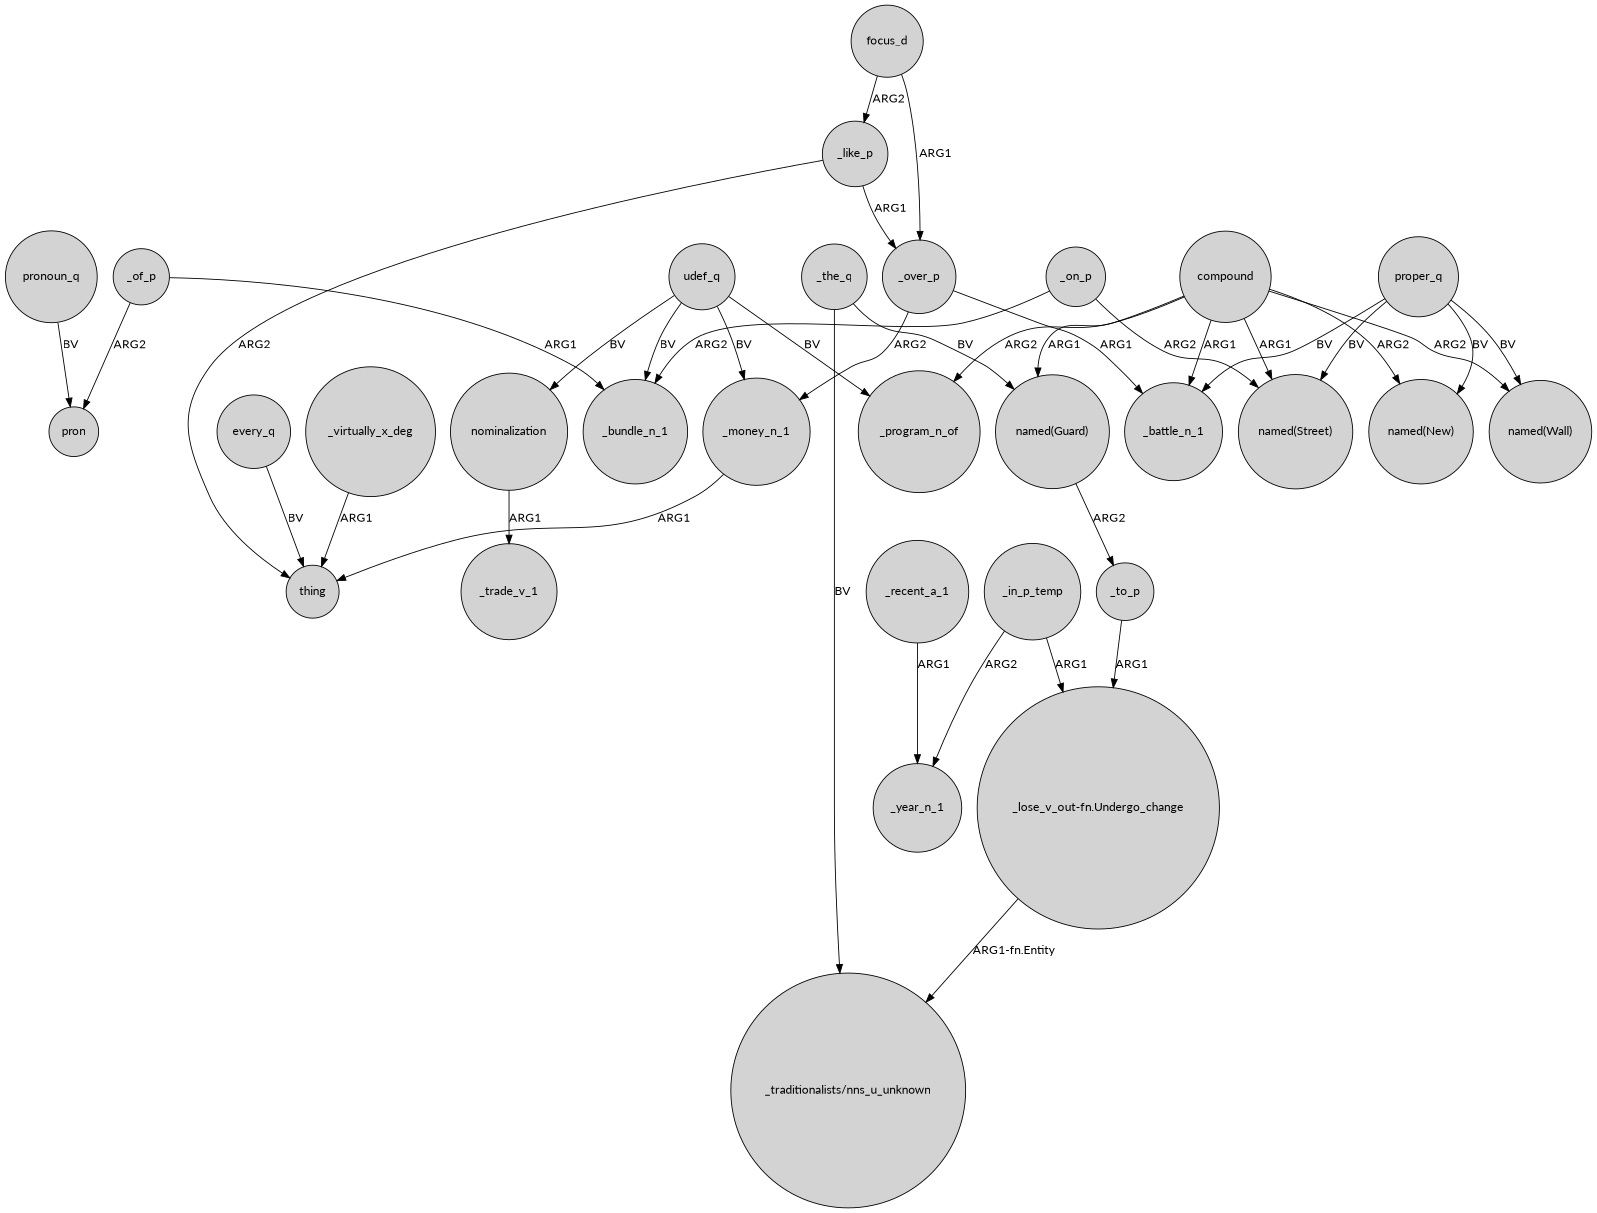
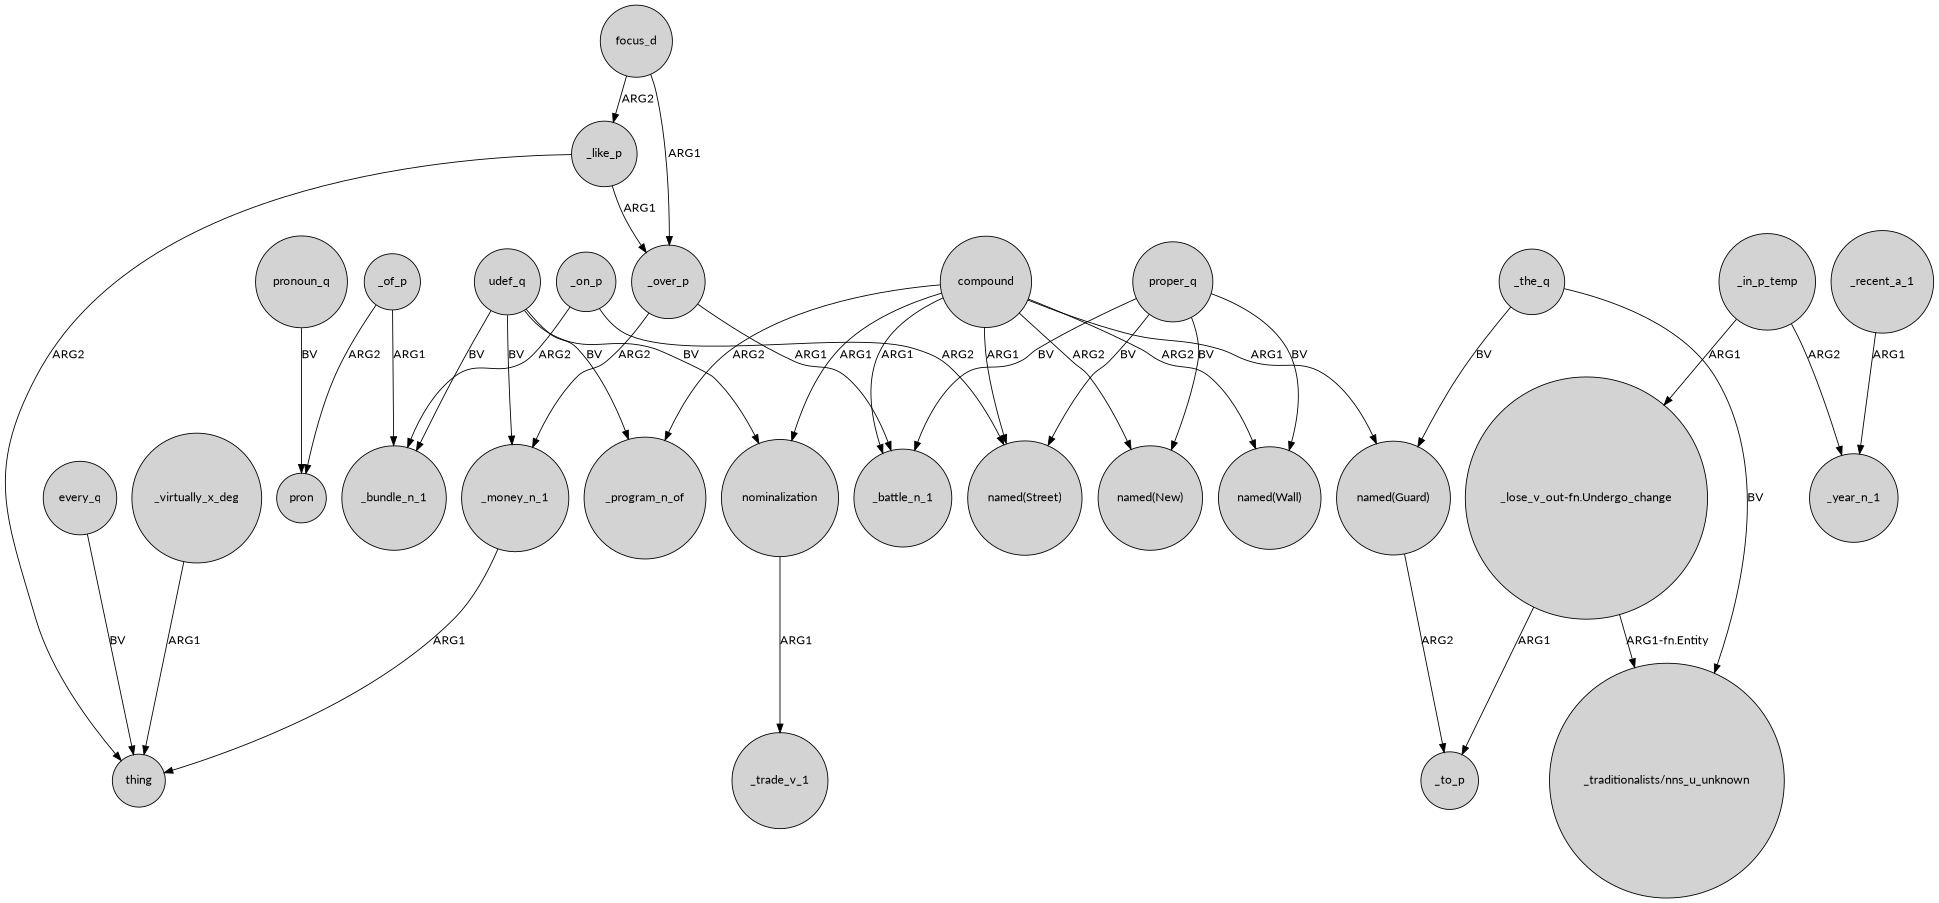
none -> (856, 335)
(1118, 650) -> (1500, 677)
